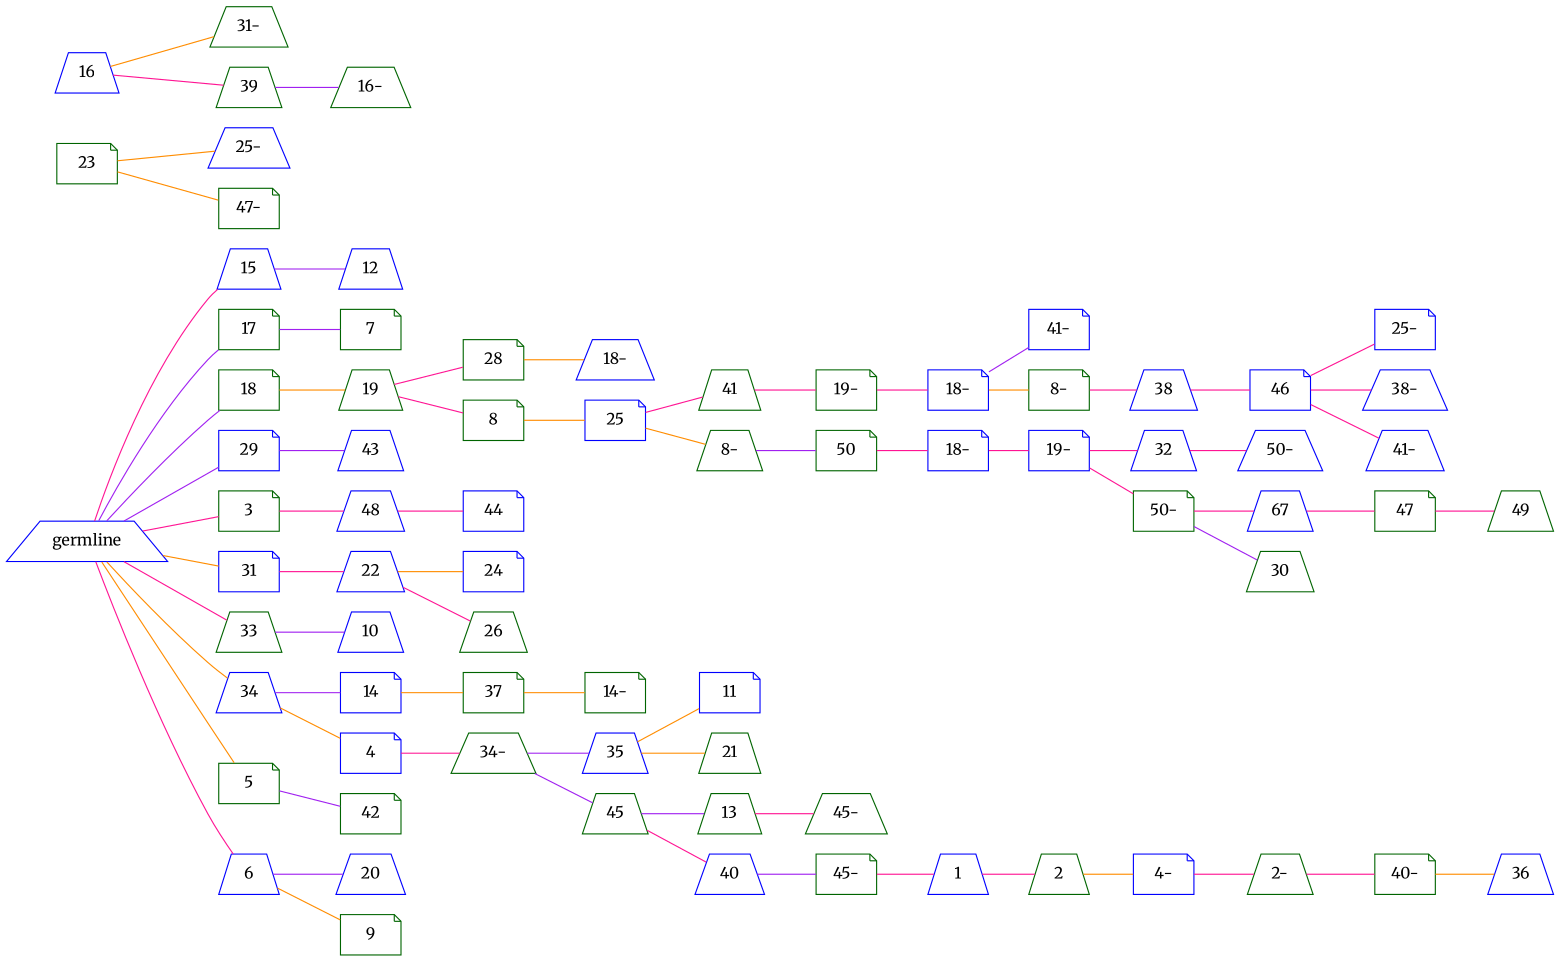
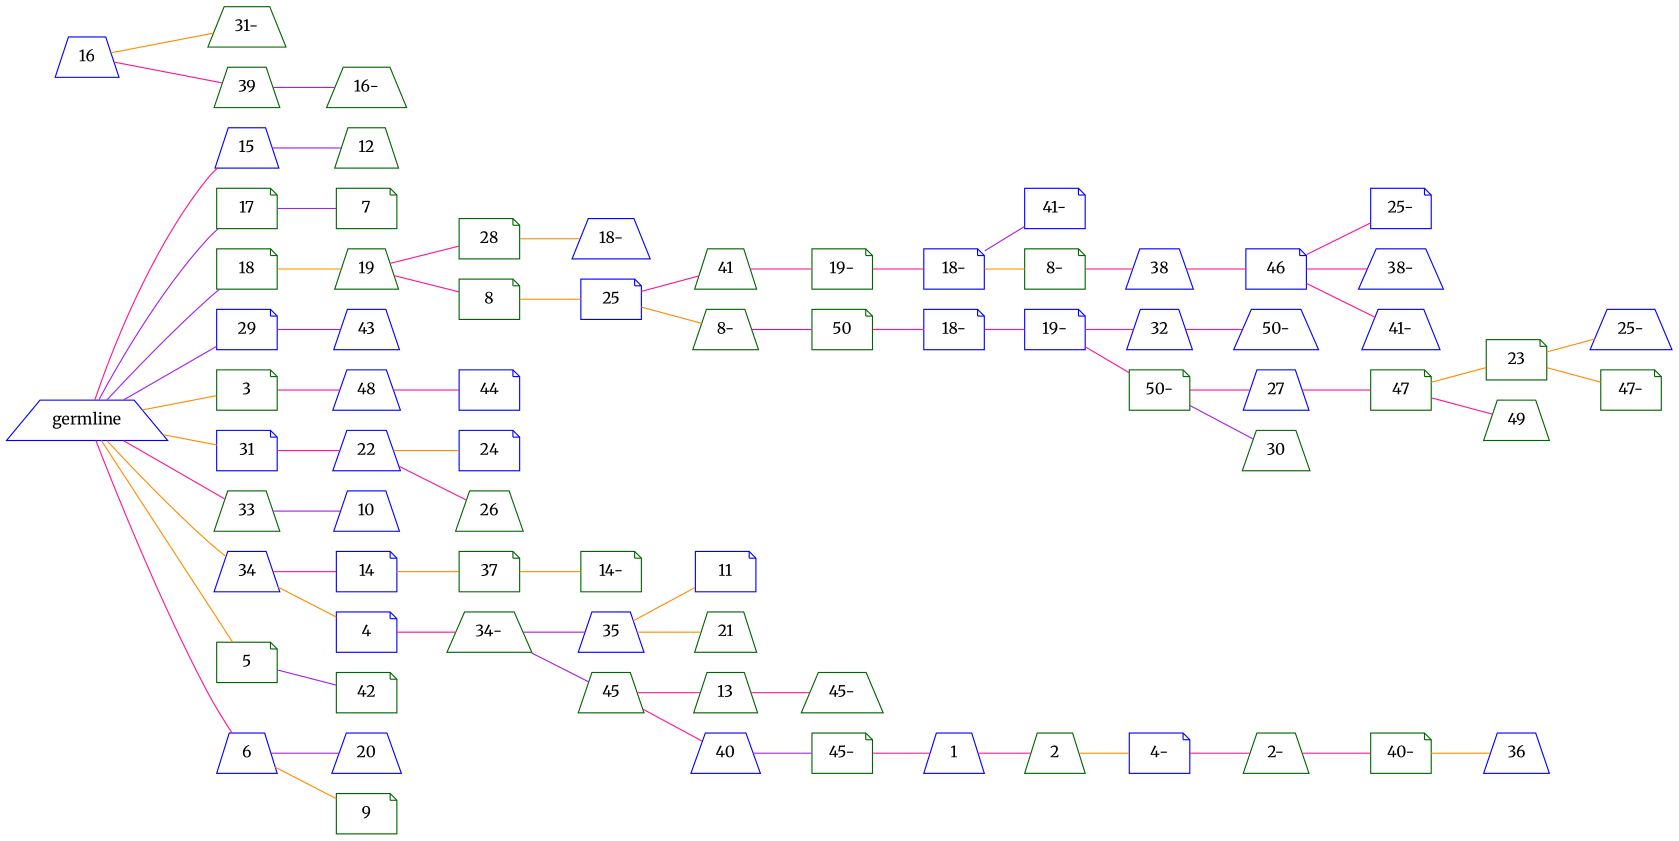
(371, 269) -> (367, 148)
none -> (1459, 375)
(1280, 511) -> (1276, 390)
(181, 524) -> (179, 403)
(308, 693) -> (305, 572)
(673, 814) -> (669, 693)
